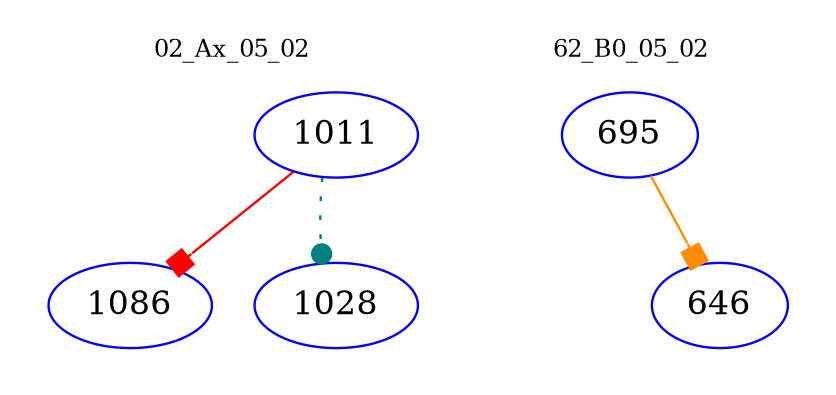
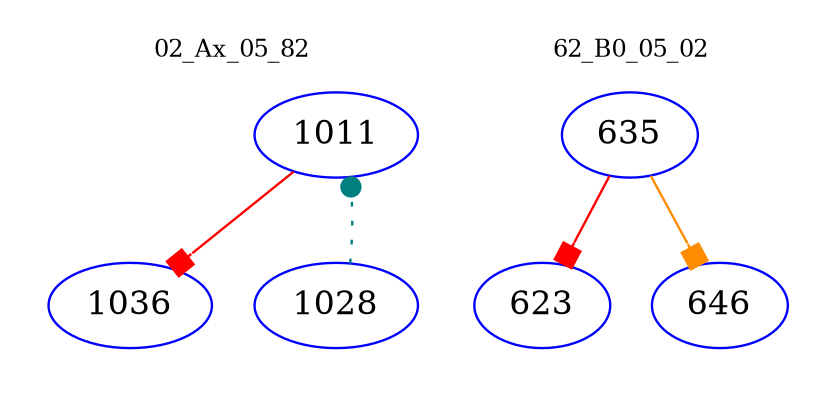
(232, 51) -> (232, 51)
(630, 135) -> (630, 135)
(320, 211) -> (352, 230)
(130, 305) -> (130, 305)
none -> (542, 305)
